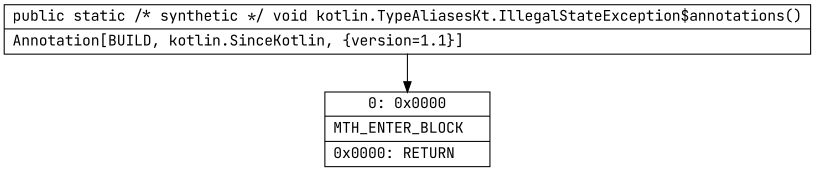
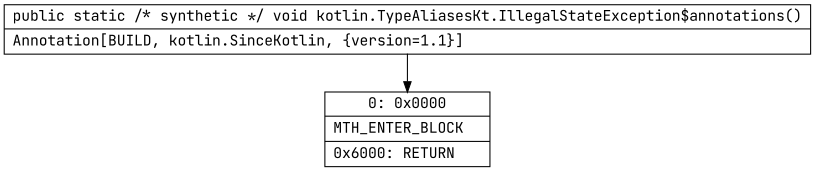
(407, 154) -> (407, 154)
